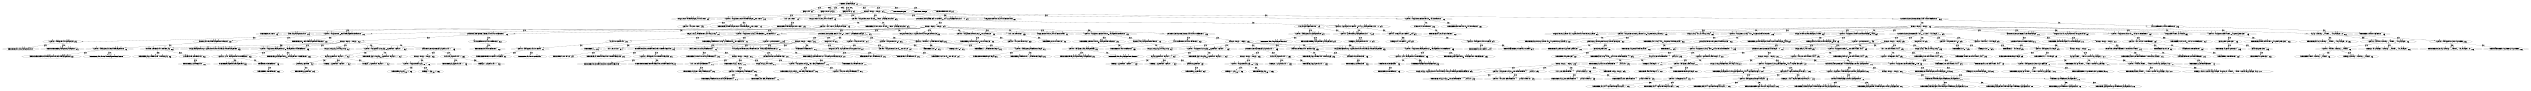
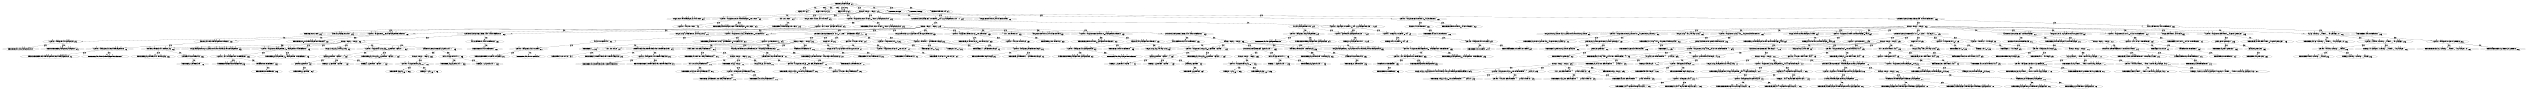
(1880, 87) -> none
